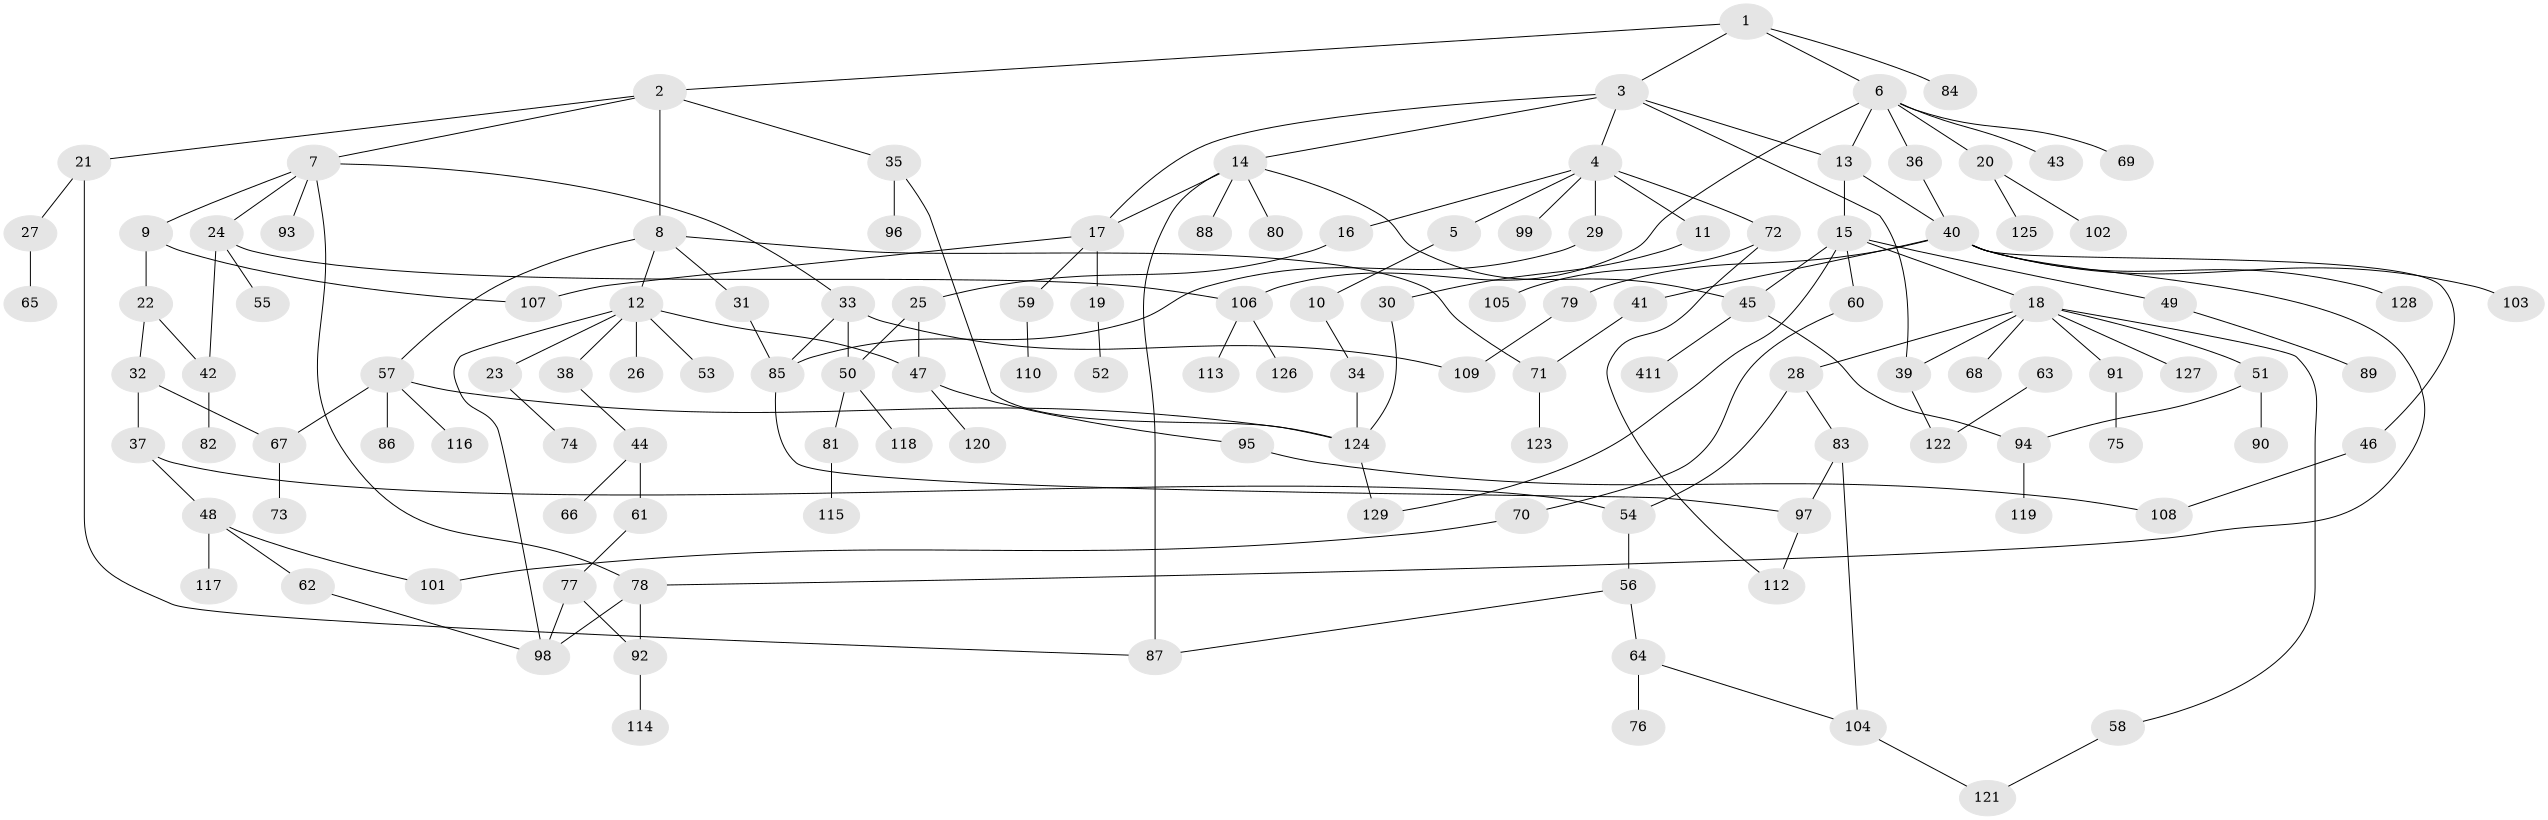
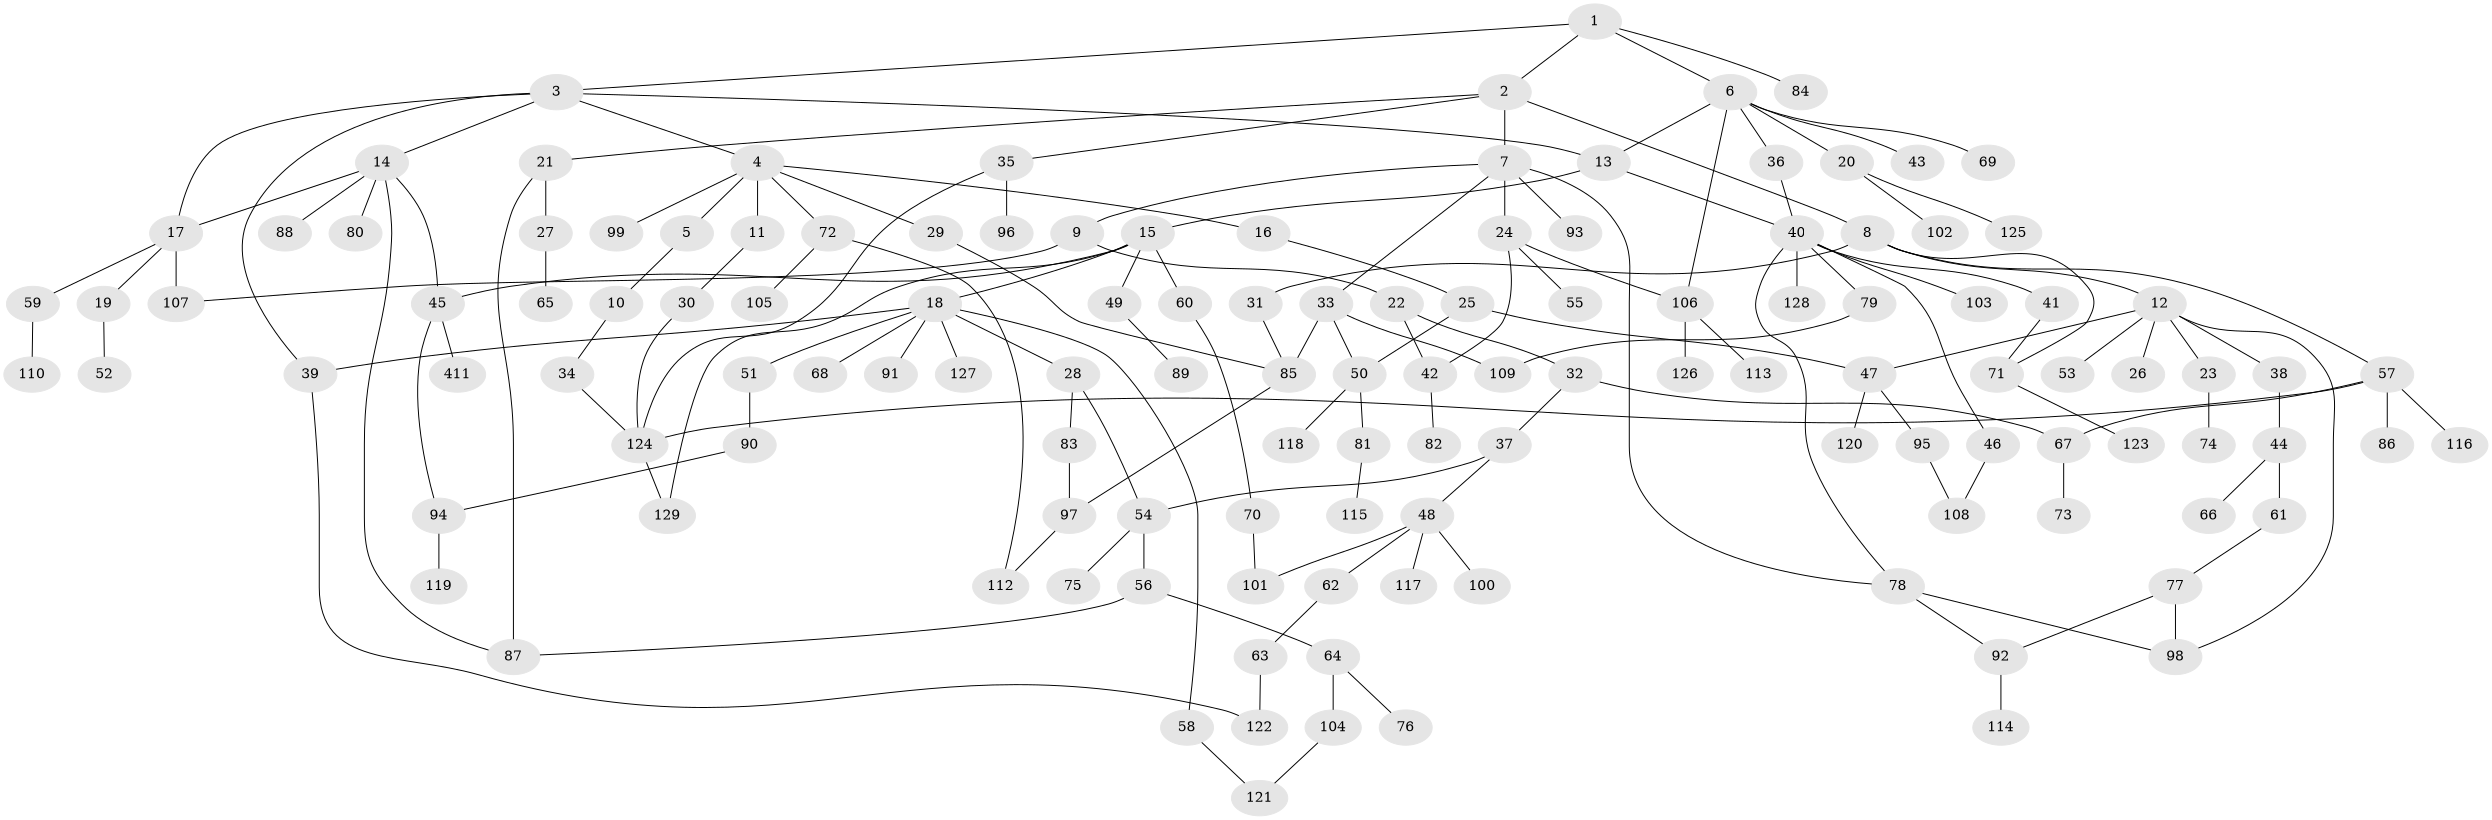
(2116, 410) -> (1109, 551)
(2145, 413) -> (595, 481)
none -> (1482, 586)
(1850, 586) -> none
(416, 619) -> (1296, 622)
